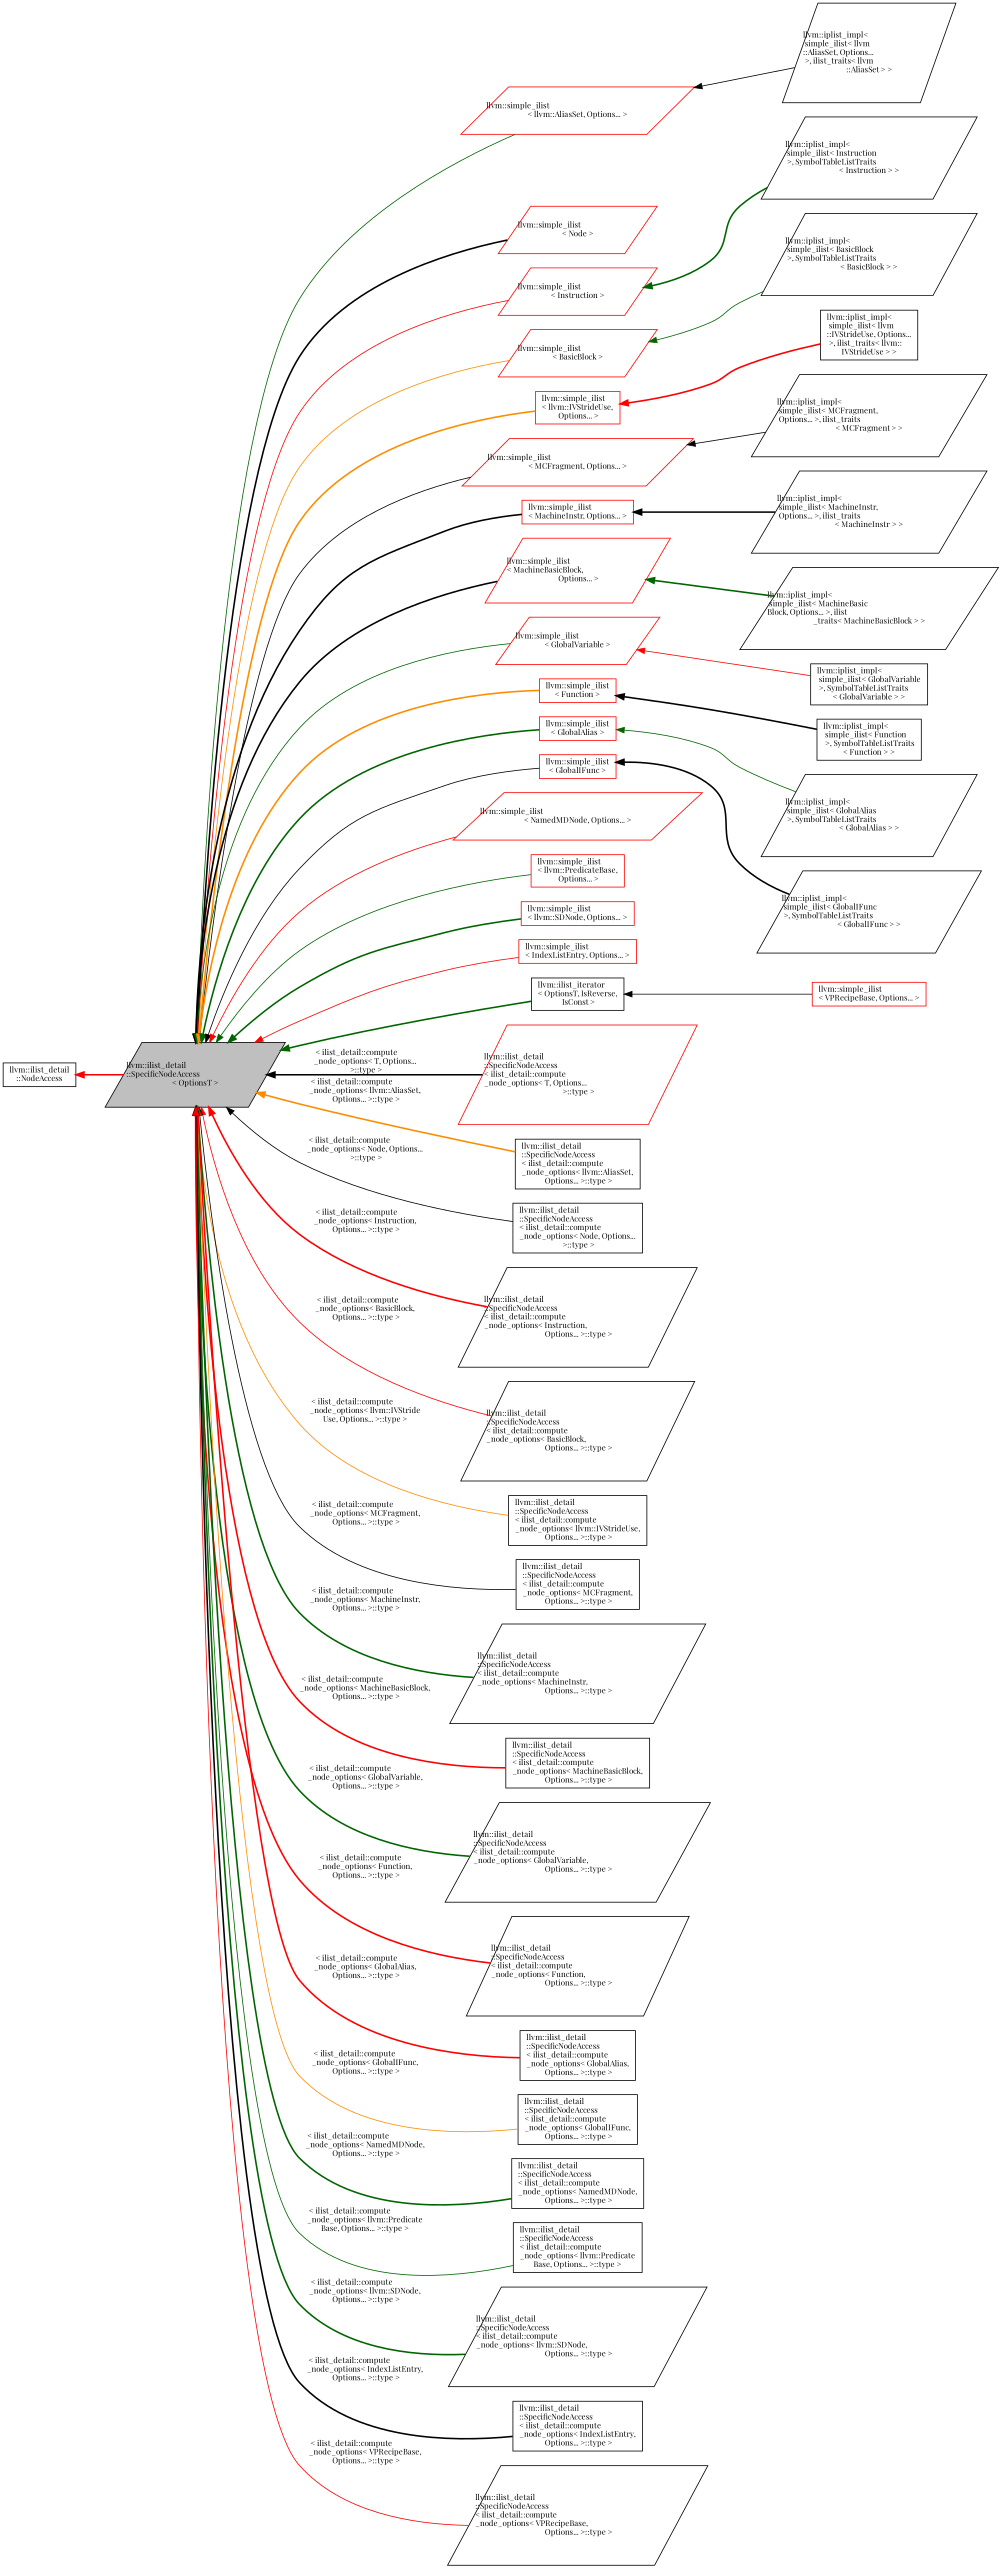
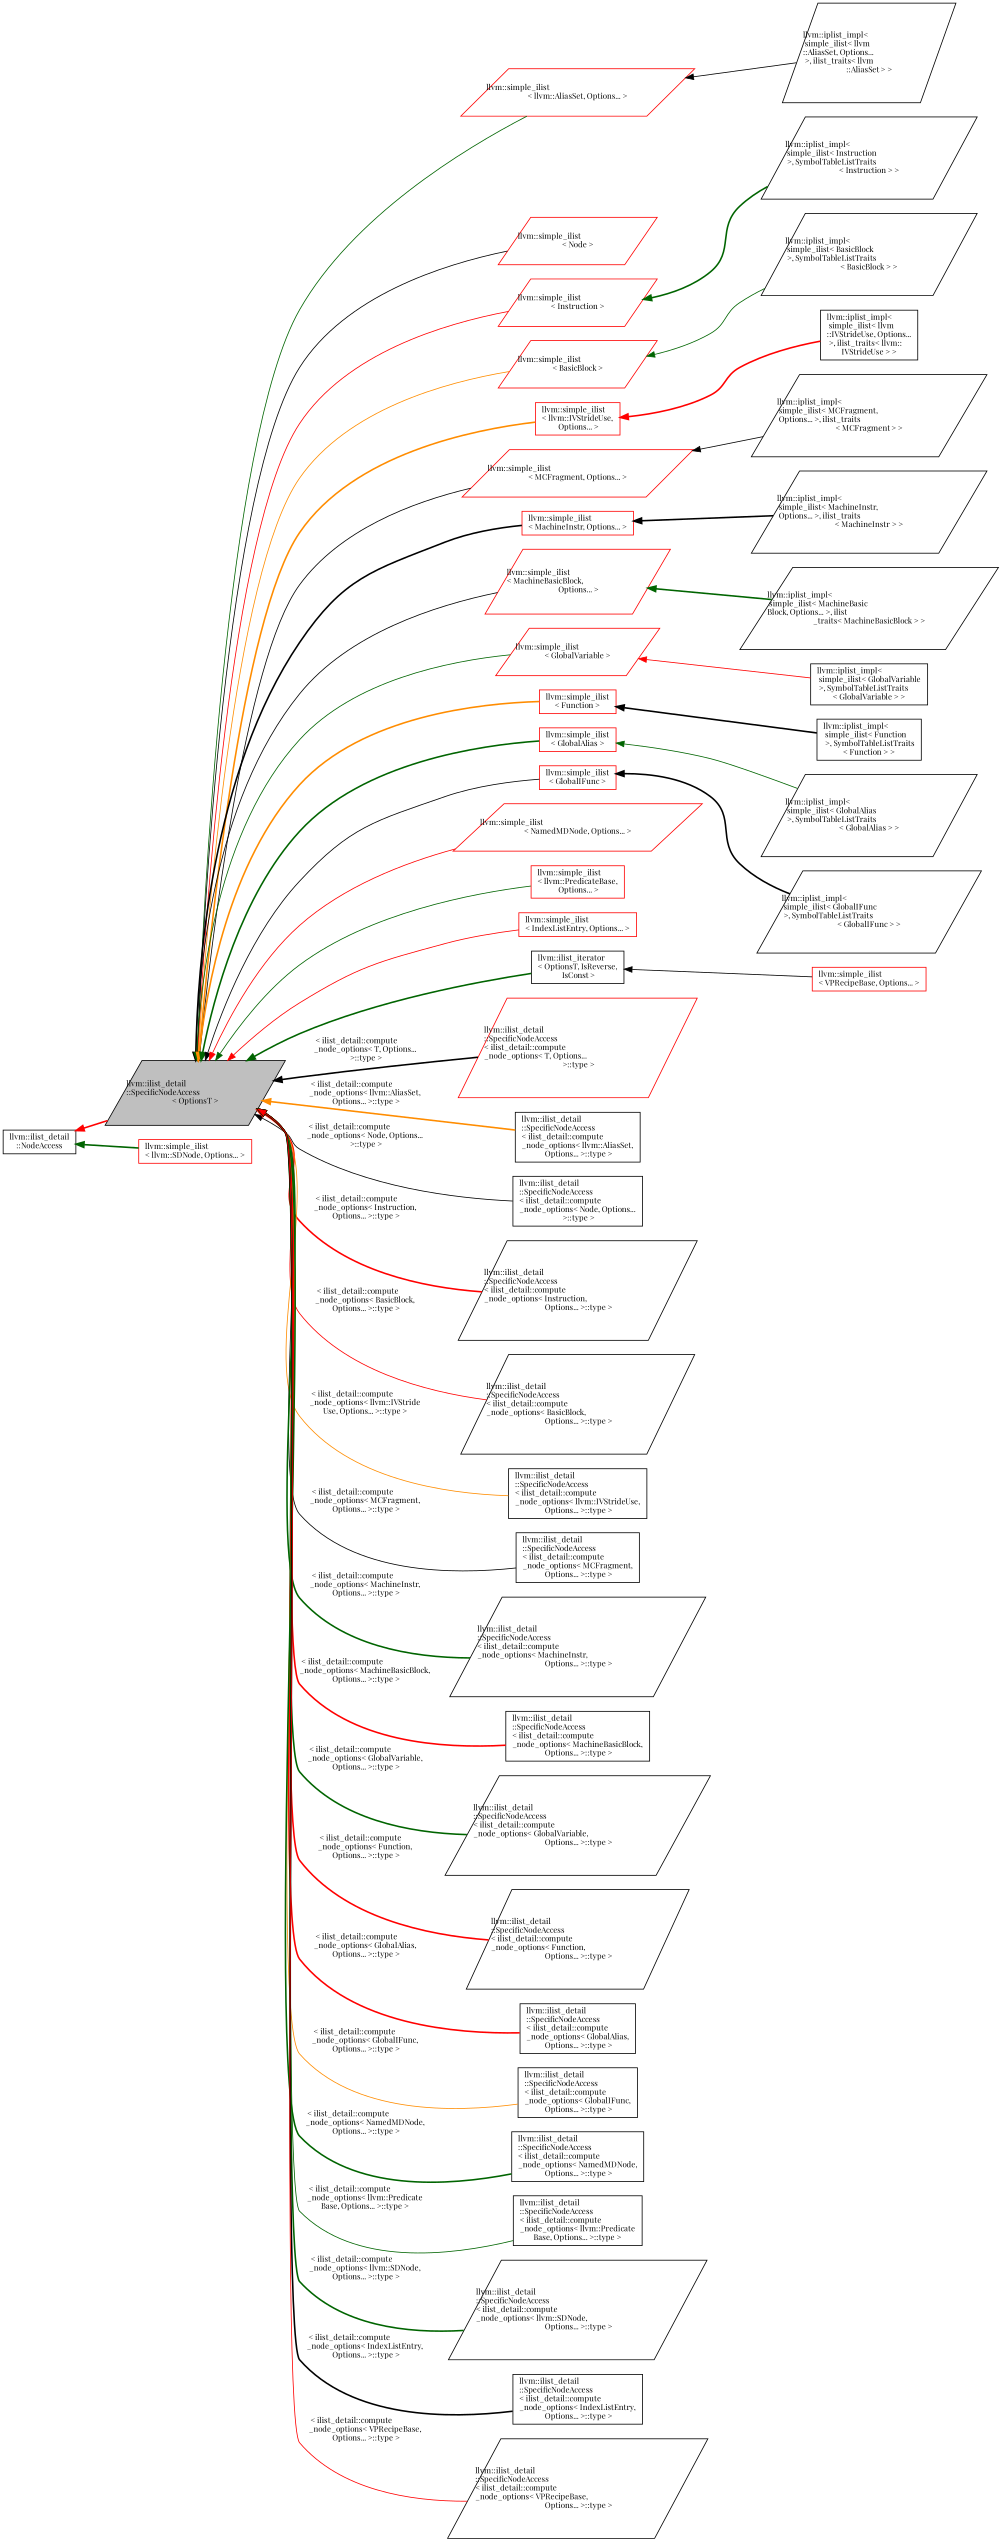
(240, 570) -> (239, 584)
(261, 744) -> (259, 759)
(367, 954) -> (111, 1146)
